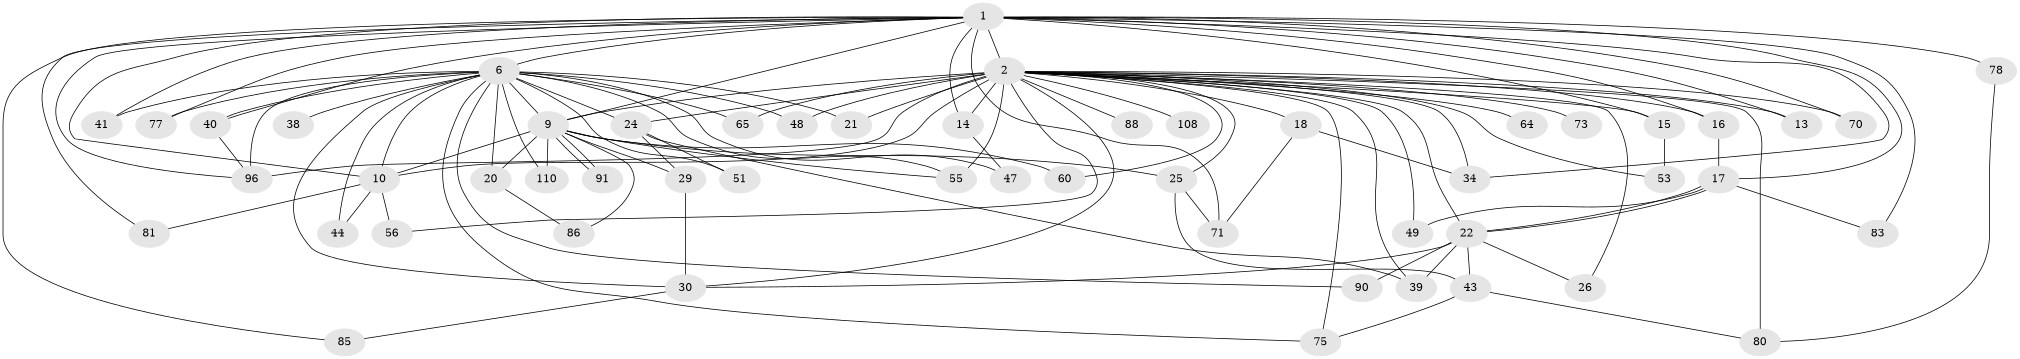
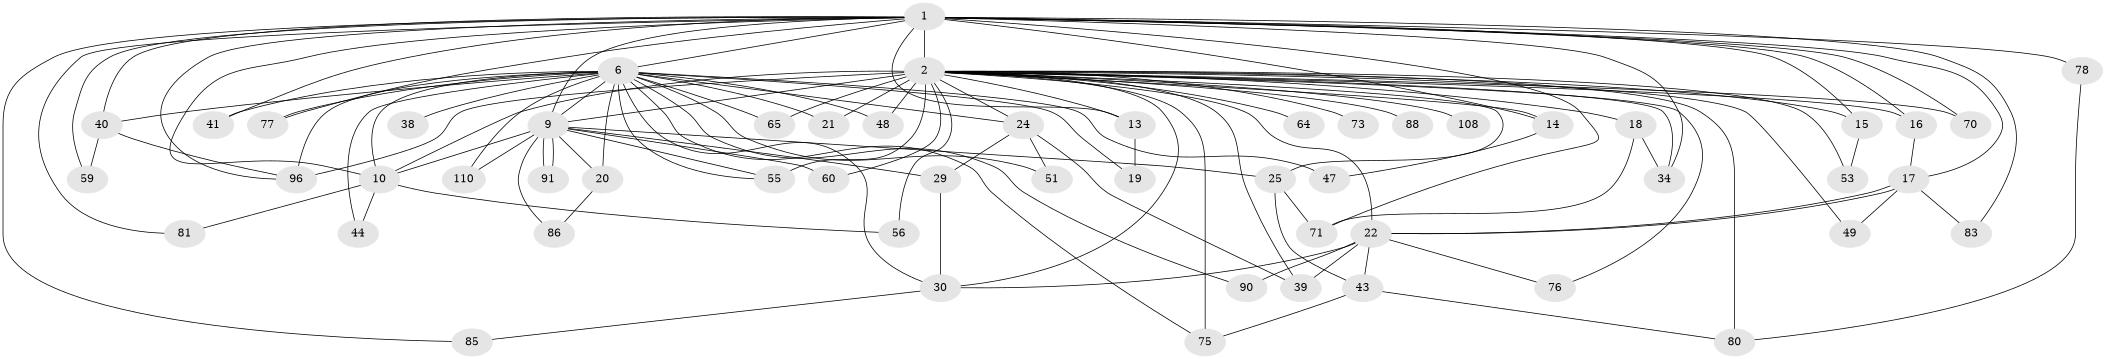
none -> (87, 179)
none -> (1135, 179)
(1585, 288) -> (1555, 288)
